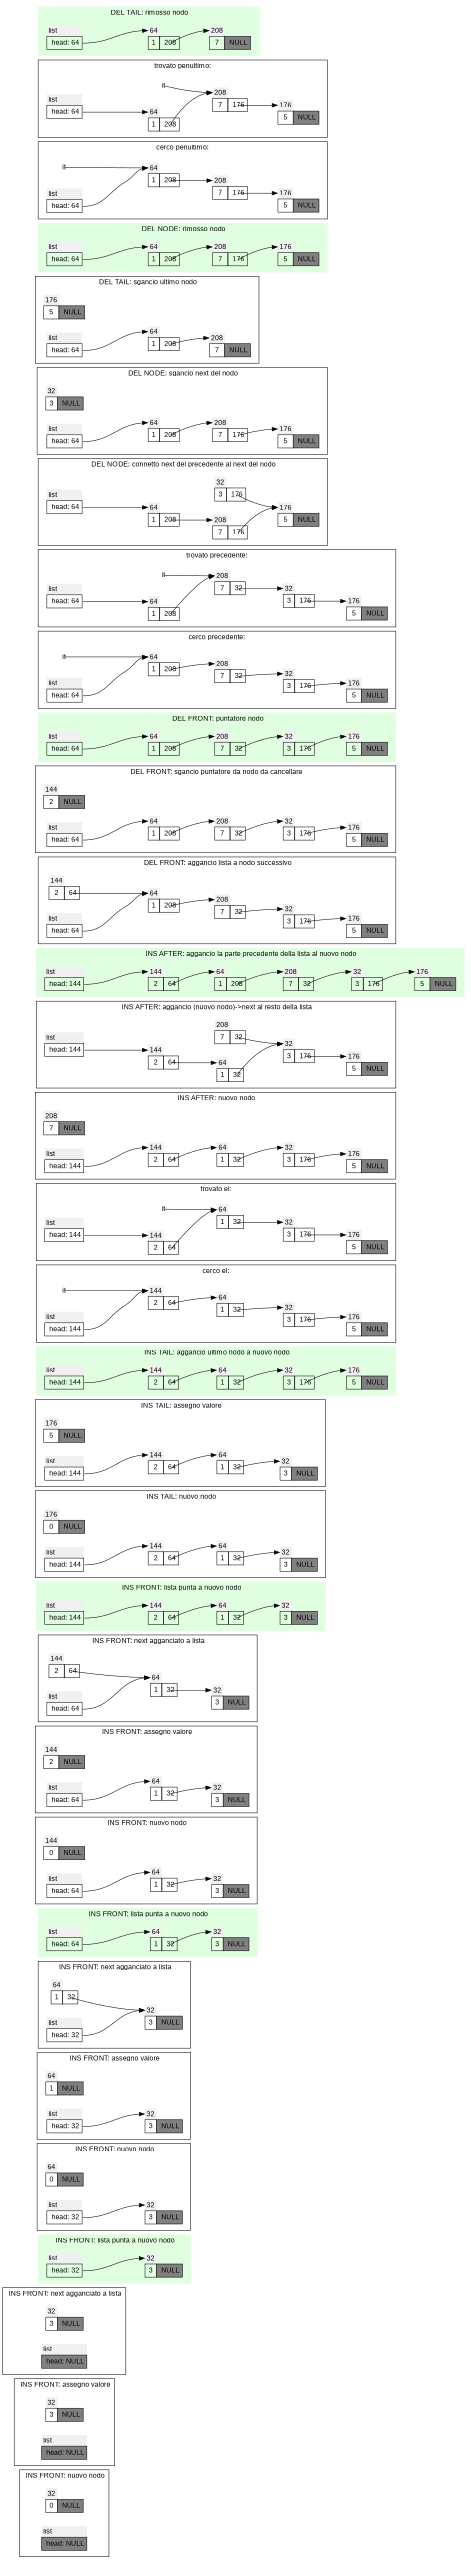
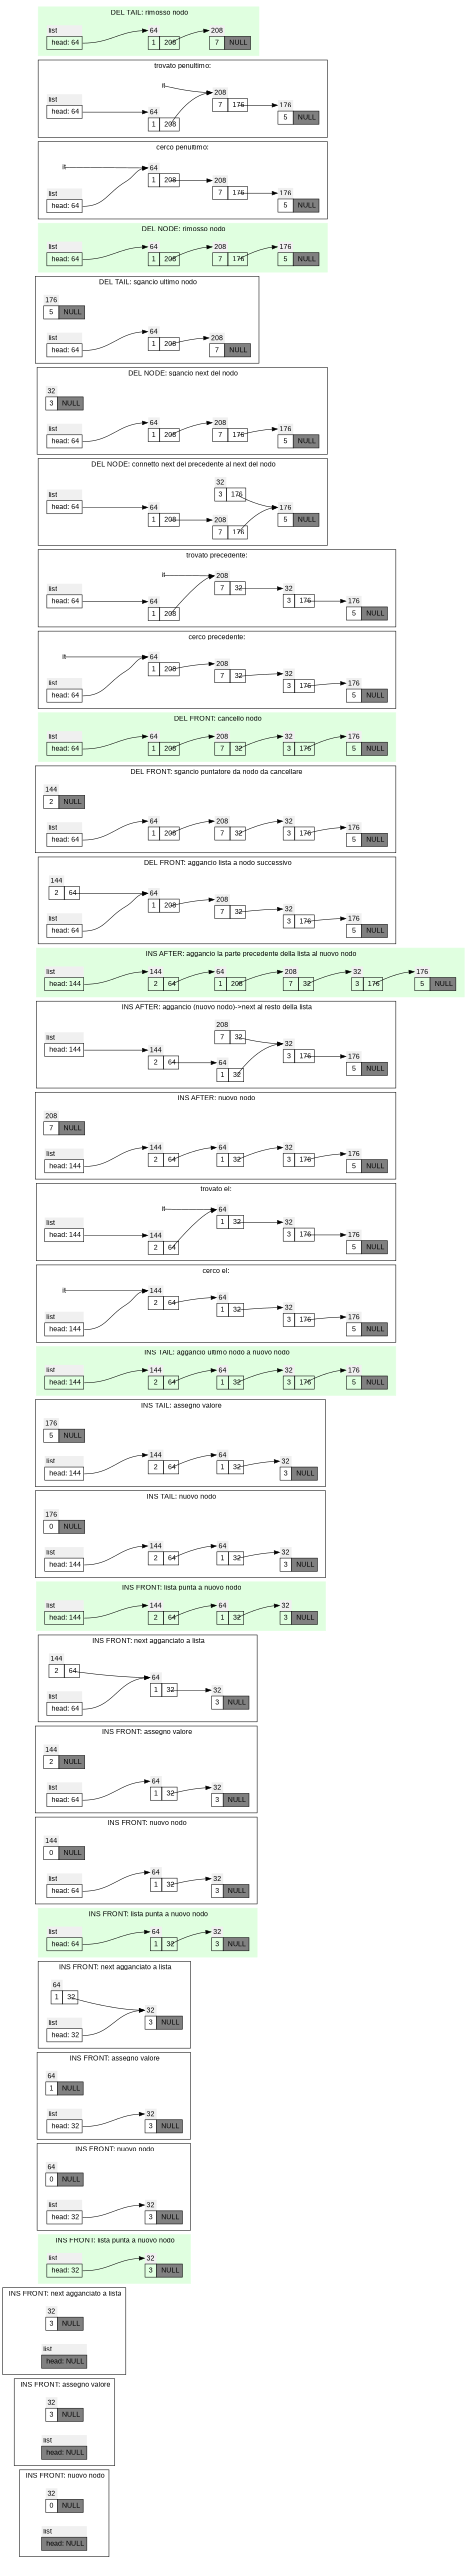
(217, 719) -> (217, 719)
